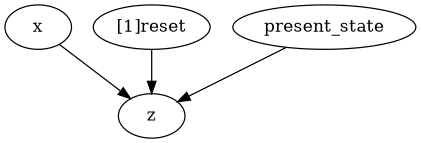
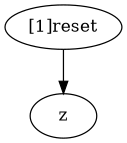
(38, 27) -> none
(324, 27) -> none
